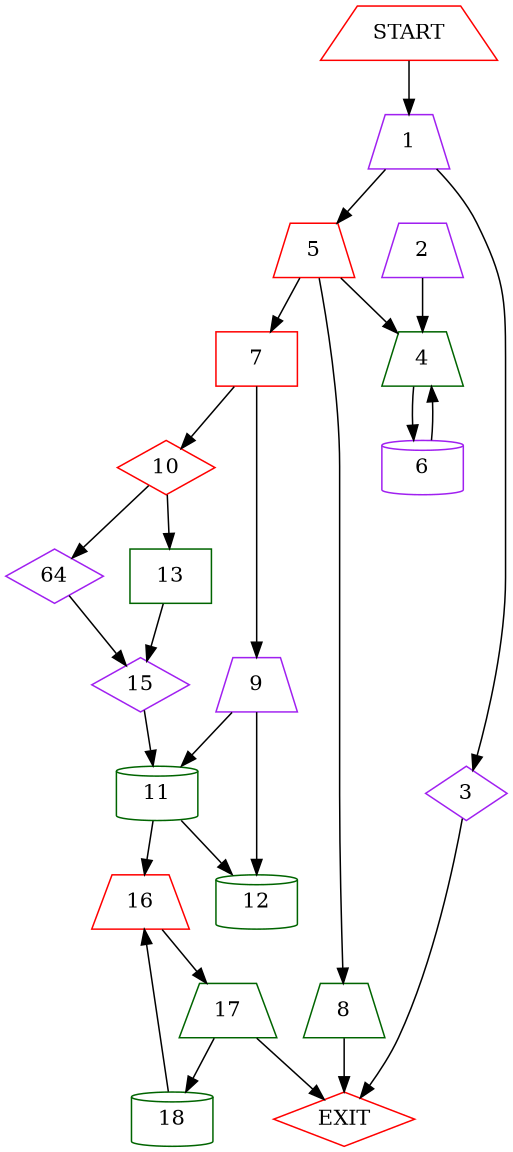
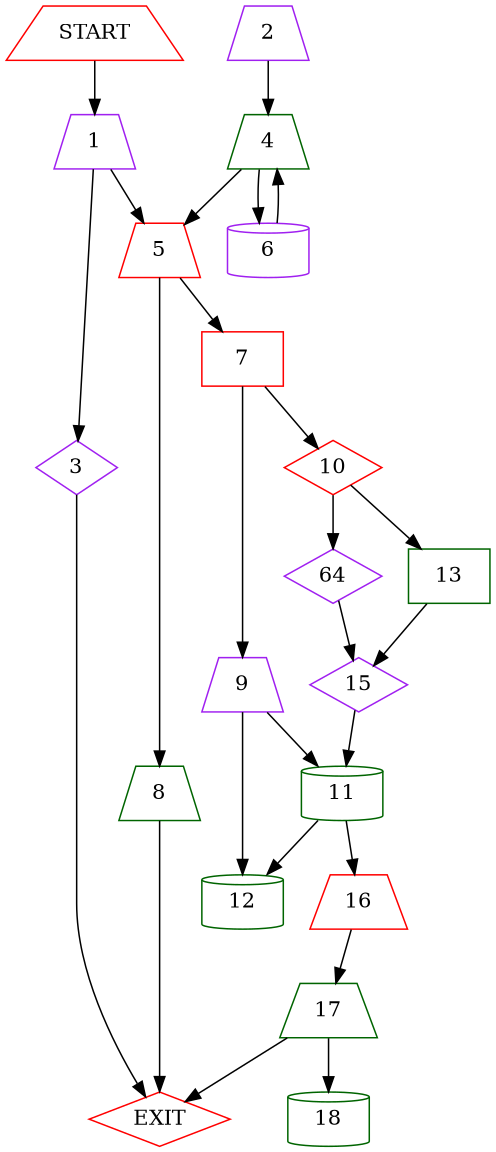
(364, 300) -> (218, 192)
(157, 1018) -> none
